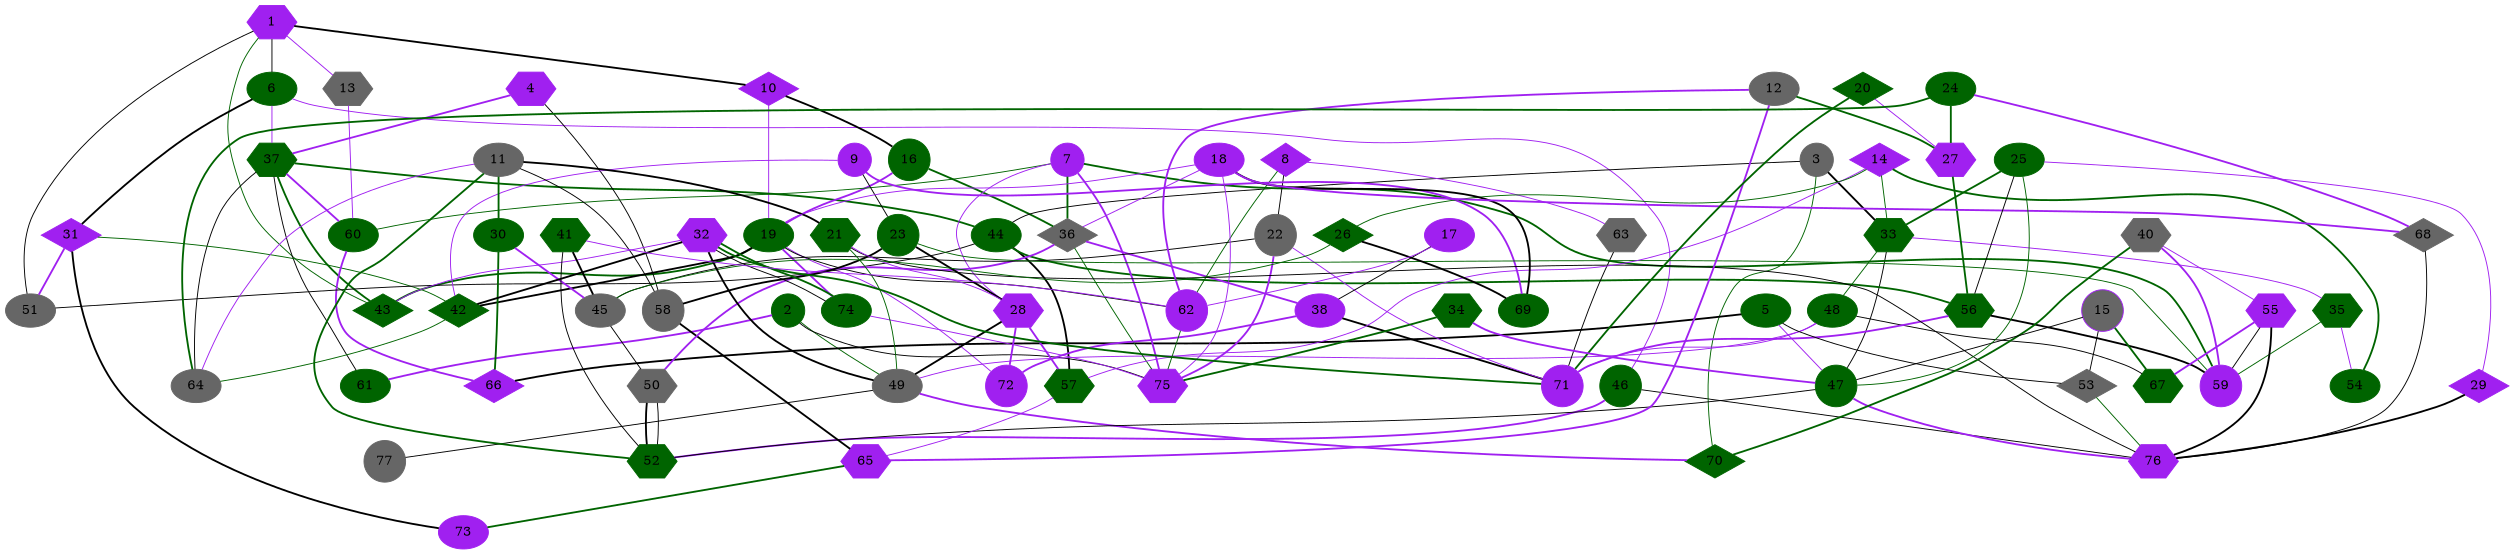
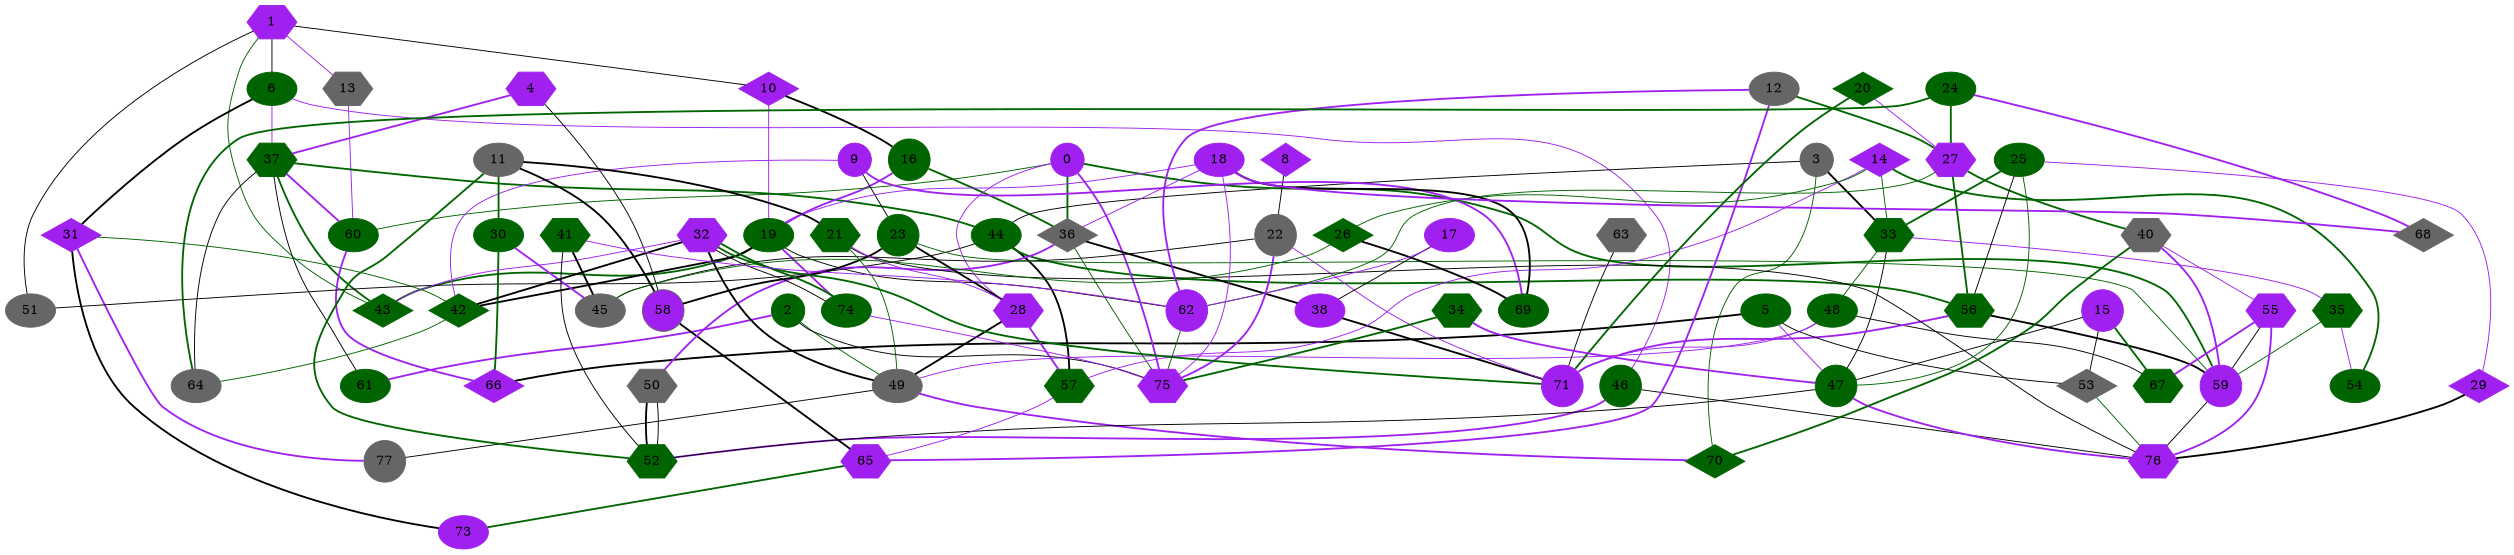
(520, 55) -> (520, 55)
(1067, 160) -> (1067, 160)
(1466, 184) -> none
none -> (2045, 204)
(600, 216) -> (600, 216)
(313, 219) -> none
(1235, 230) -> (1576, 191)
(52, 271) -> (176, 415)
(1186, 271) -> (1186, 271)
(663, 311) -> (663, 311)
(2103, 311) -> (2103, 311)
(626, 348) -> none
(1006, 386) -> none
(2248, 410) -> (2248, 410)
(2374, 417) -> (2187, 424)
